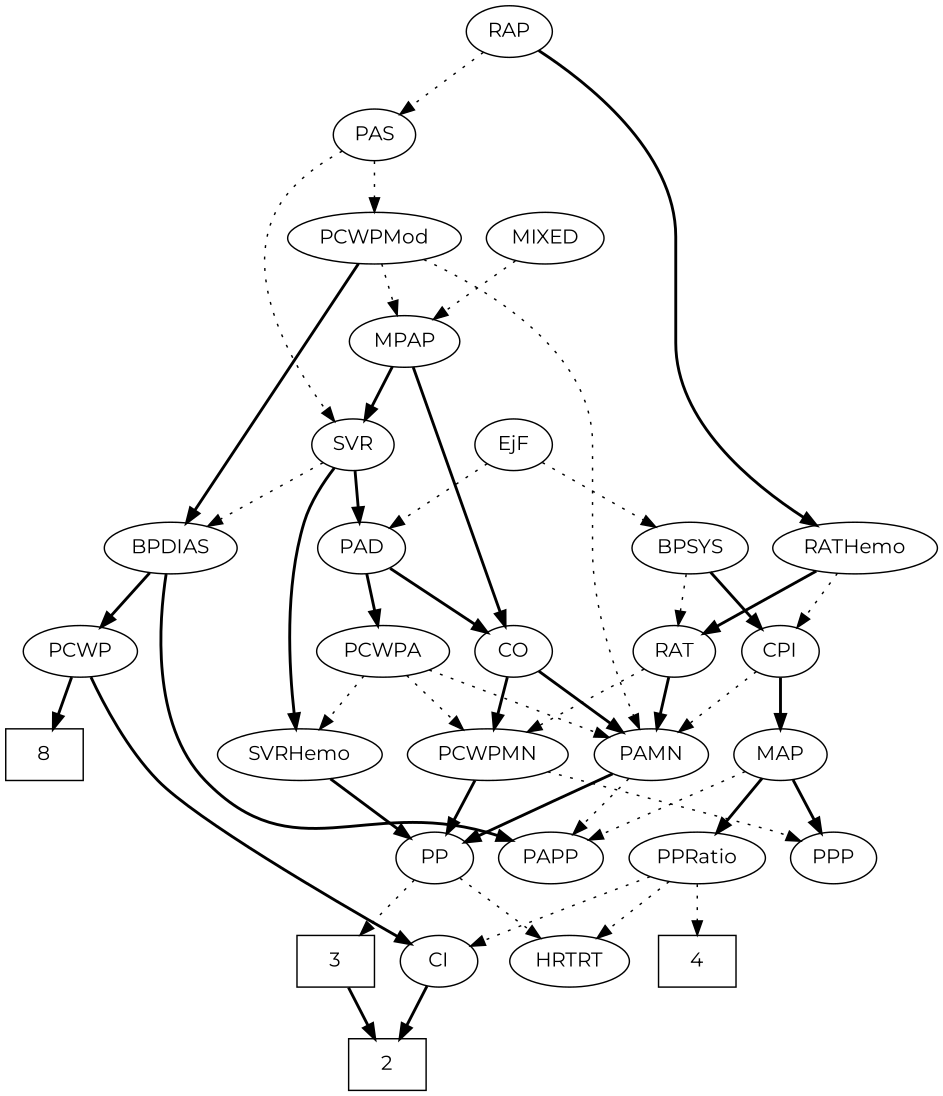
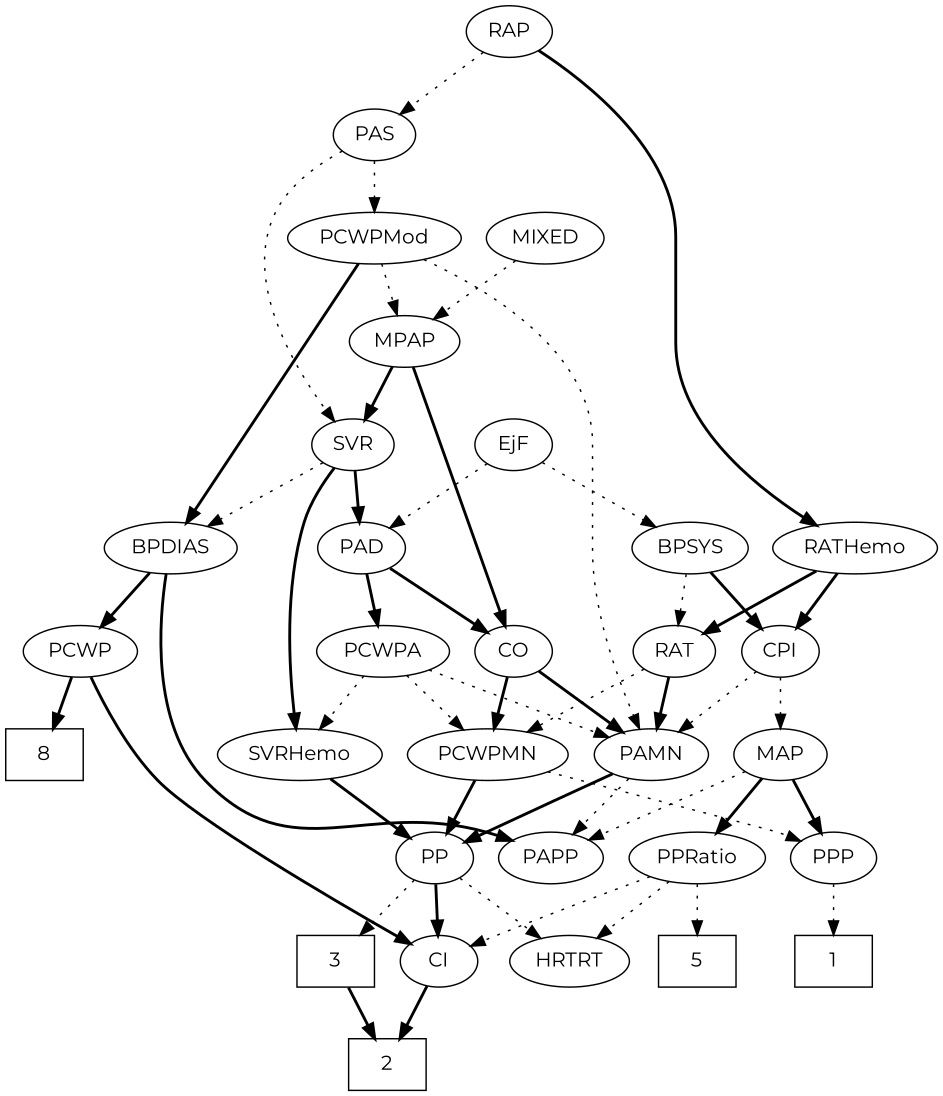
(822, 595) -> (822, 595)
(780, 696) -> (780, 696)
none -> (437, 903)
(697, 961) -> (697, 961)
none -> (834, 961)
